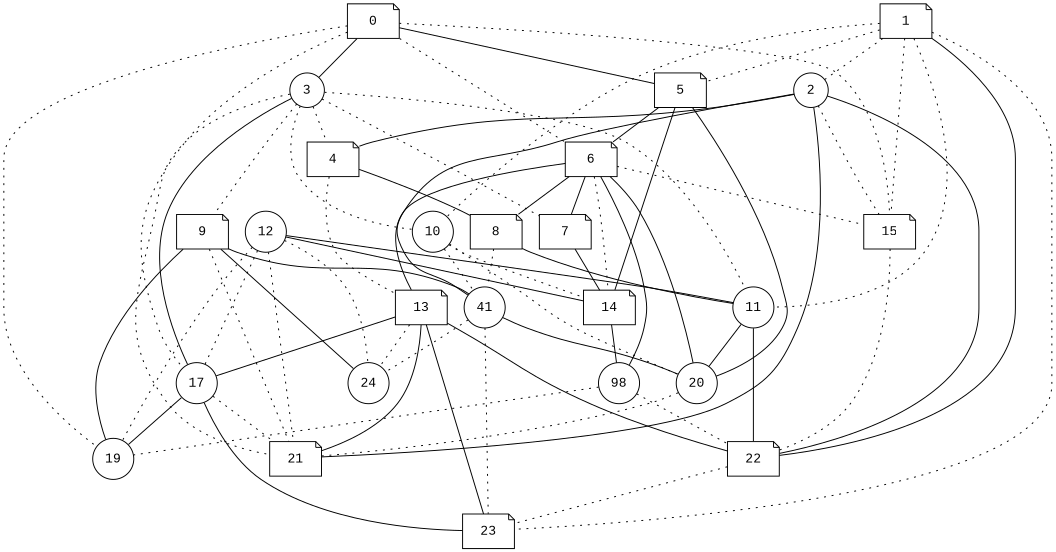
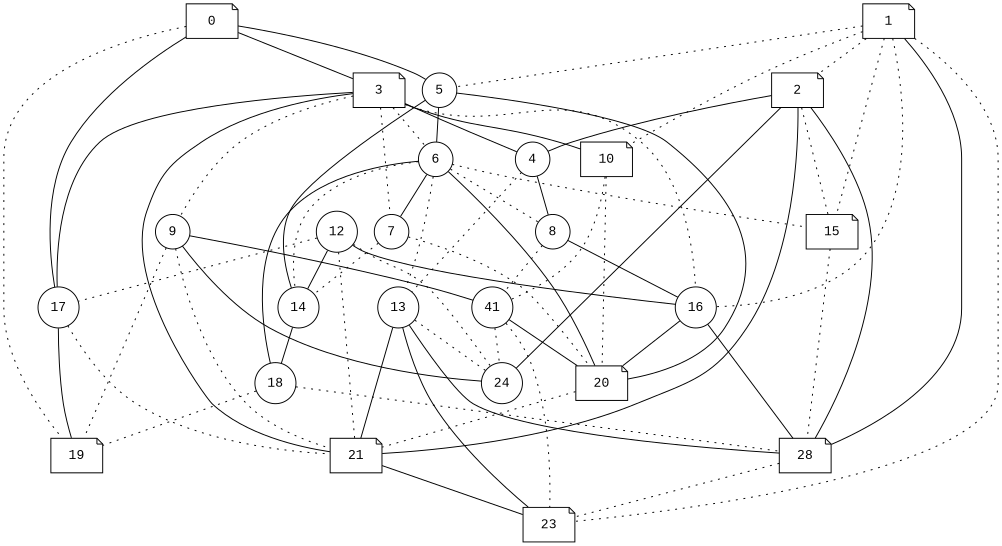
(697, 45) -> none
(307, 90) -> (379, 90)
(482, 90) -> (409, 127)
(680, 90) -> (440, 90)
(811, 90) -> (798, 90)
(320, 124) -> (461, 128)
(544, 146) -> (649, 238)
(333, 159) -> (533, 159)
(591, 159) -> (436, 159)
(442, 190) -> (422, 233)
(544, 195) -> (492, 194)
(318, 197) -> (493, 127)
(150, 200) -> (73, 139)
(203, 232) -> (173, 232)
(433, 232) -> (607, 159)
(496, 232) -> (553, 232)
(565, 232) -> (392, 232)
(584, 264) -> (354, 262)
none -> (503, 275)
(522, 275) -> none
(139, 285) -> (144, 255)
(421, 307) -> (398, 307)
(609, 307) -> (298, 307)
(753, 307) -> (696, 307)
(113, 334) -> (125, 343)
(185, 335) -> none
(306, 346) -> none
(619, 383) -> (275, 383)
(697, 383) -> (602, 383)
(113, 459) -> (77, 456)
(753, 459) -> (805, 456)
(312, 505) -> (452, 490)
